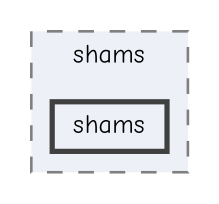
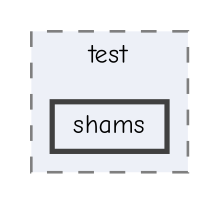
(110, 56) -> (110, 56)
